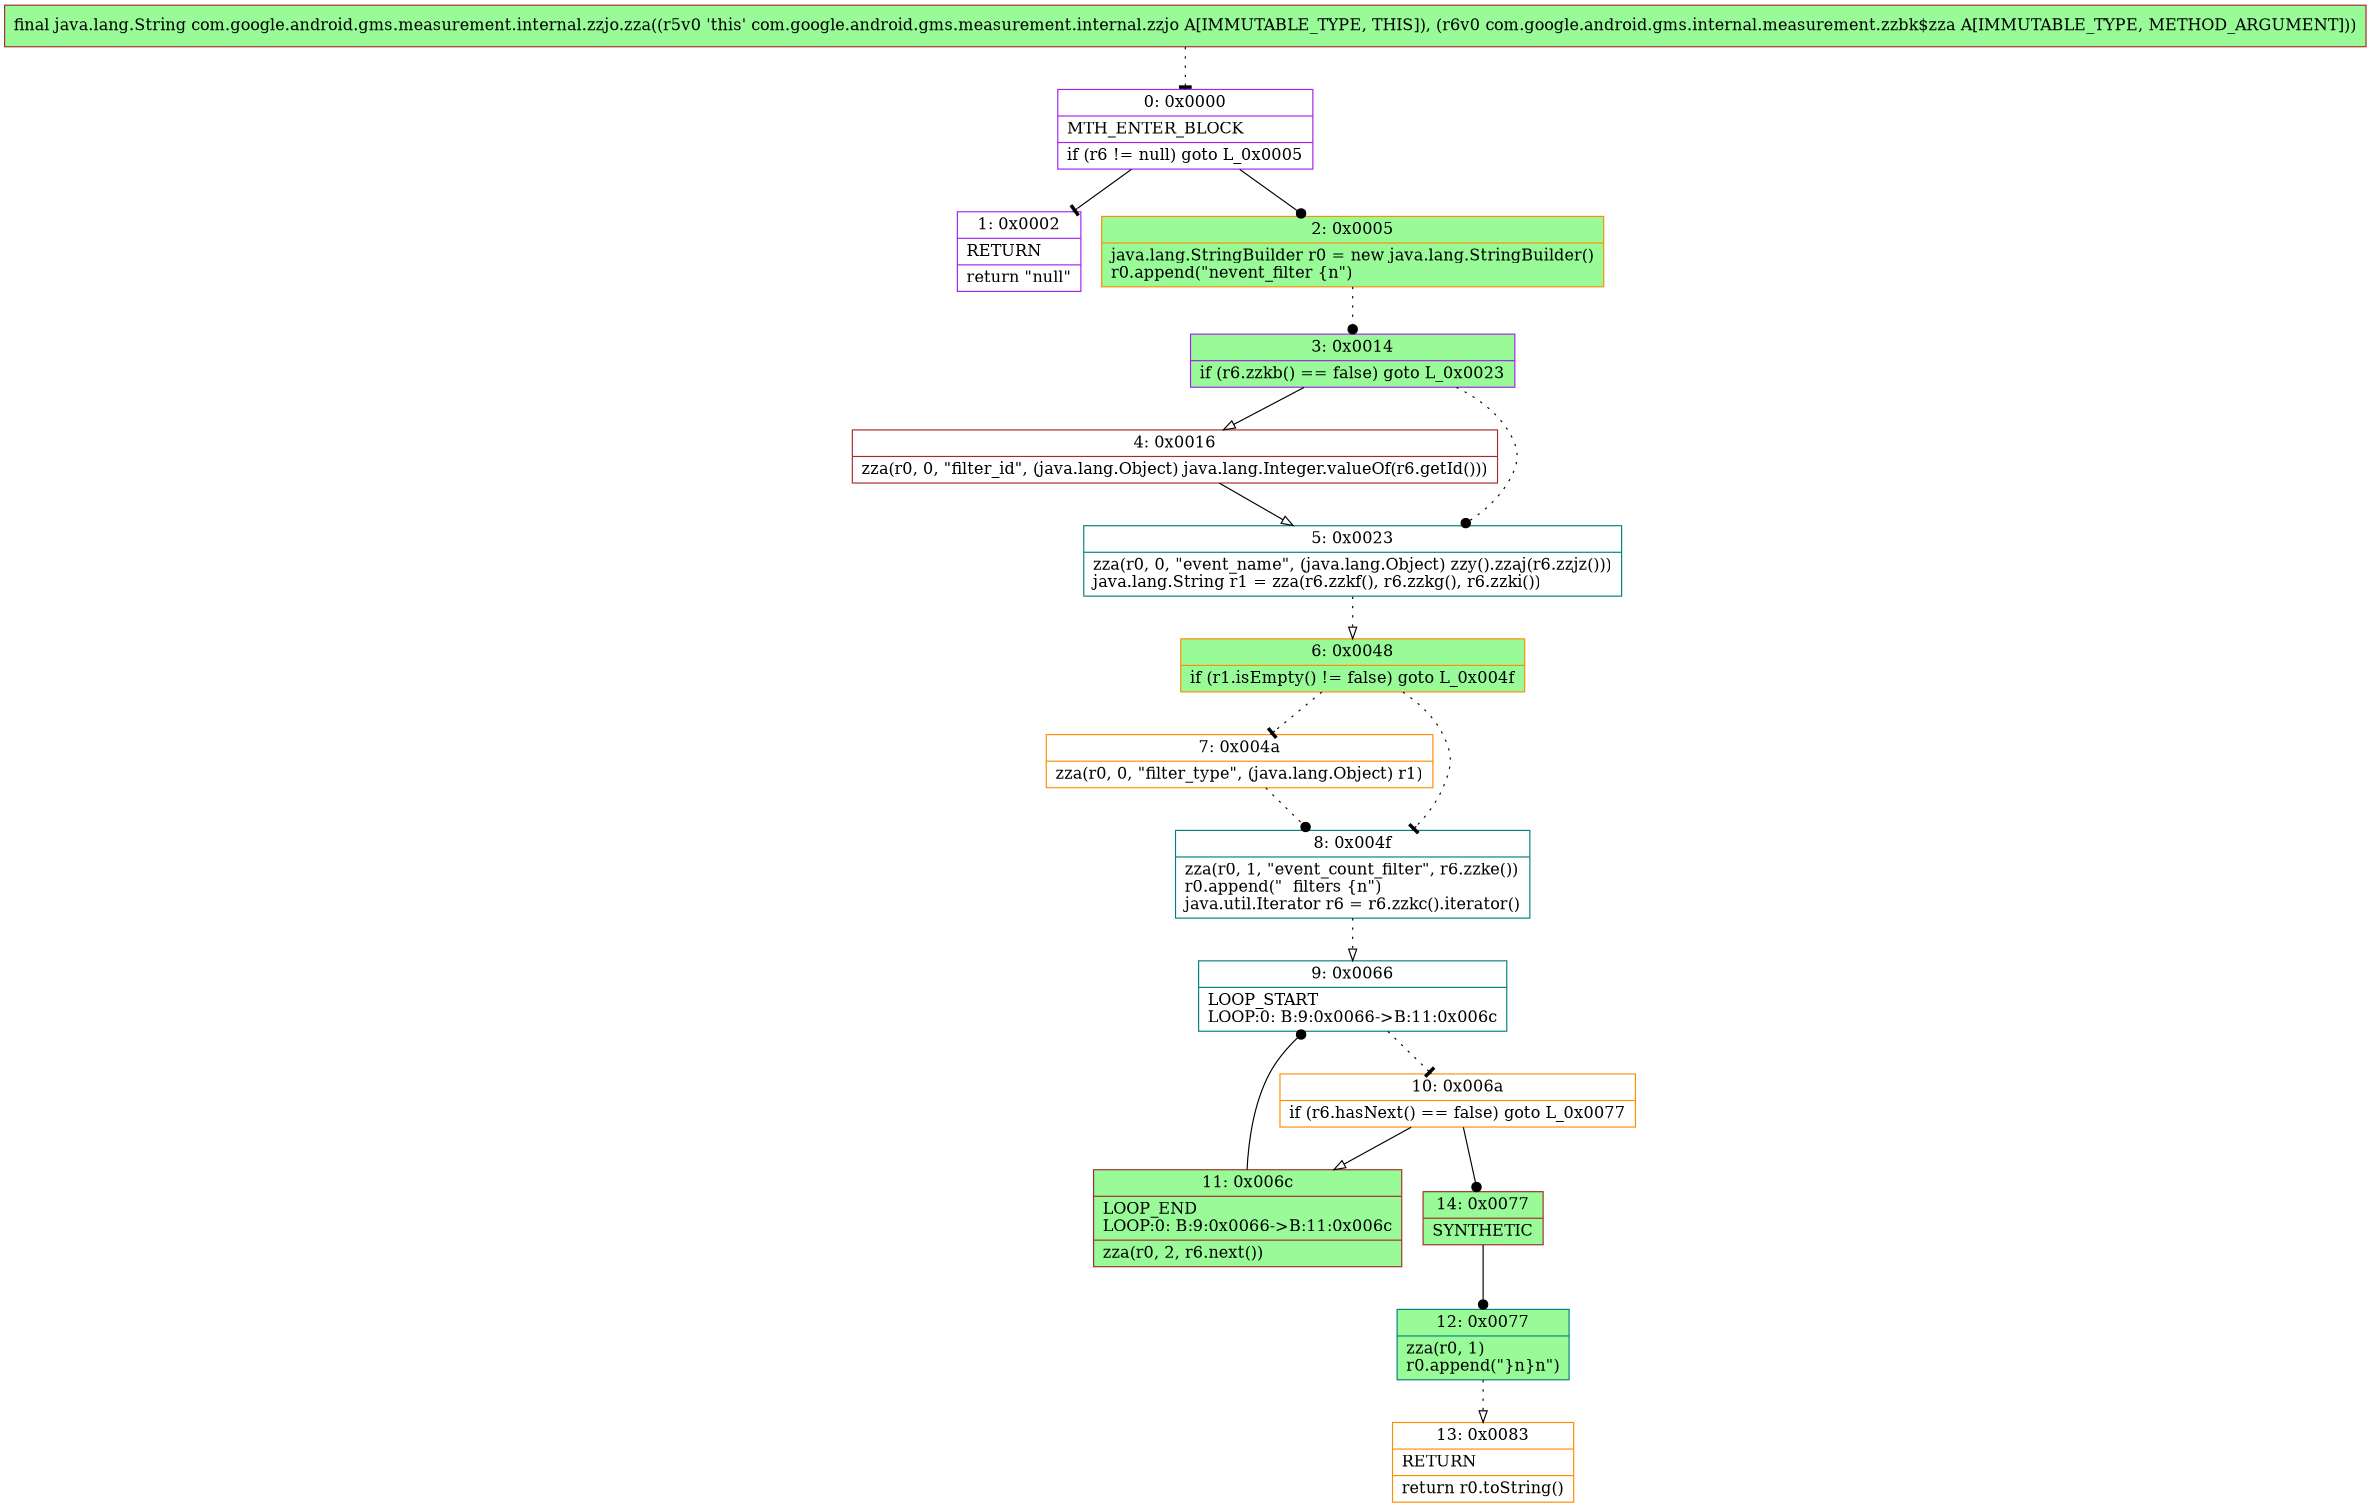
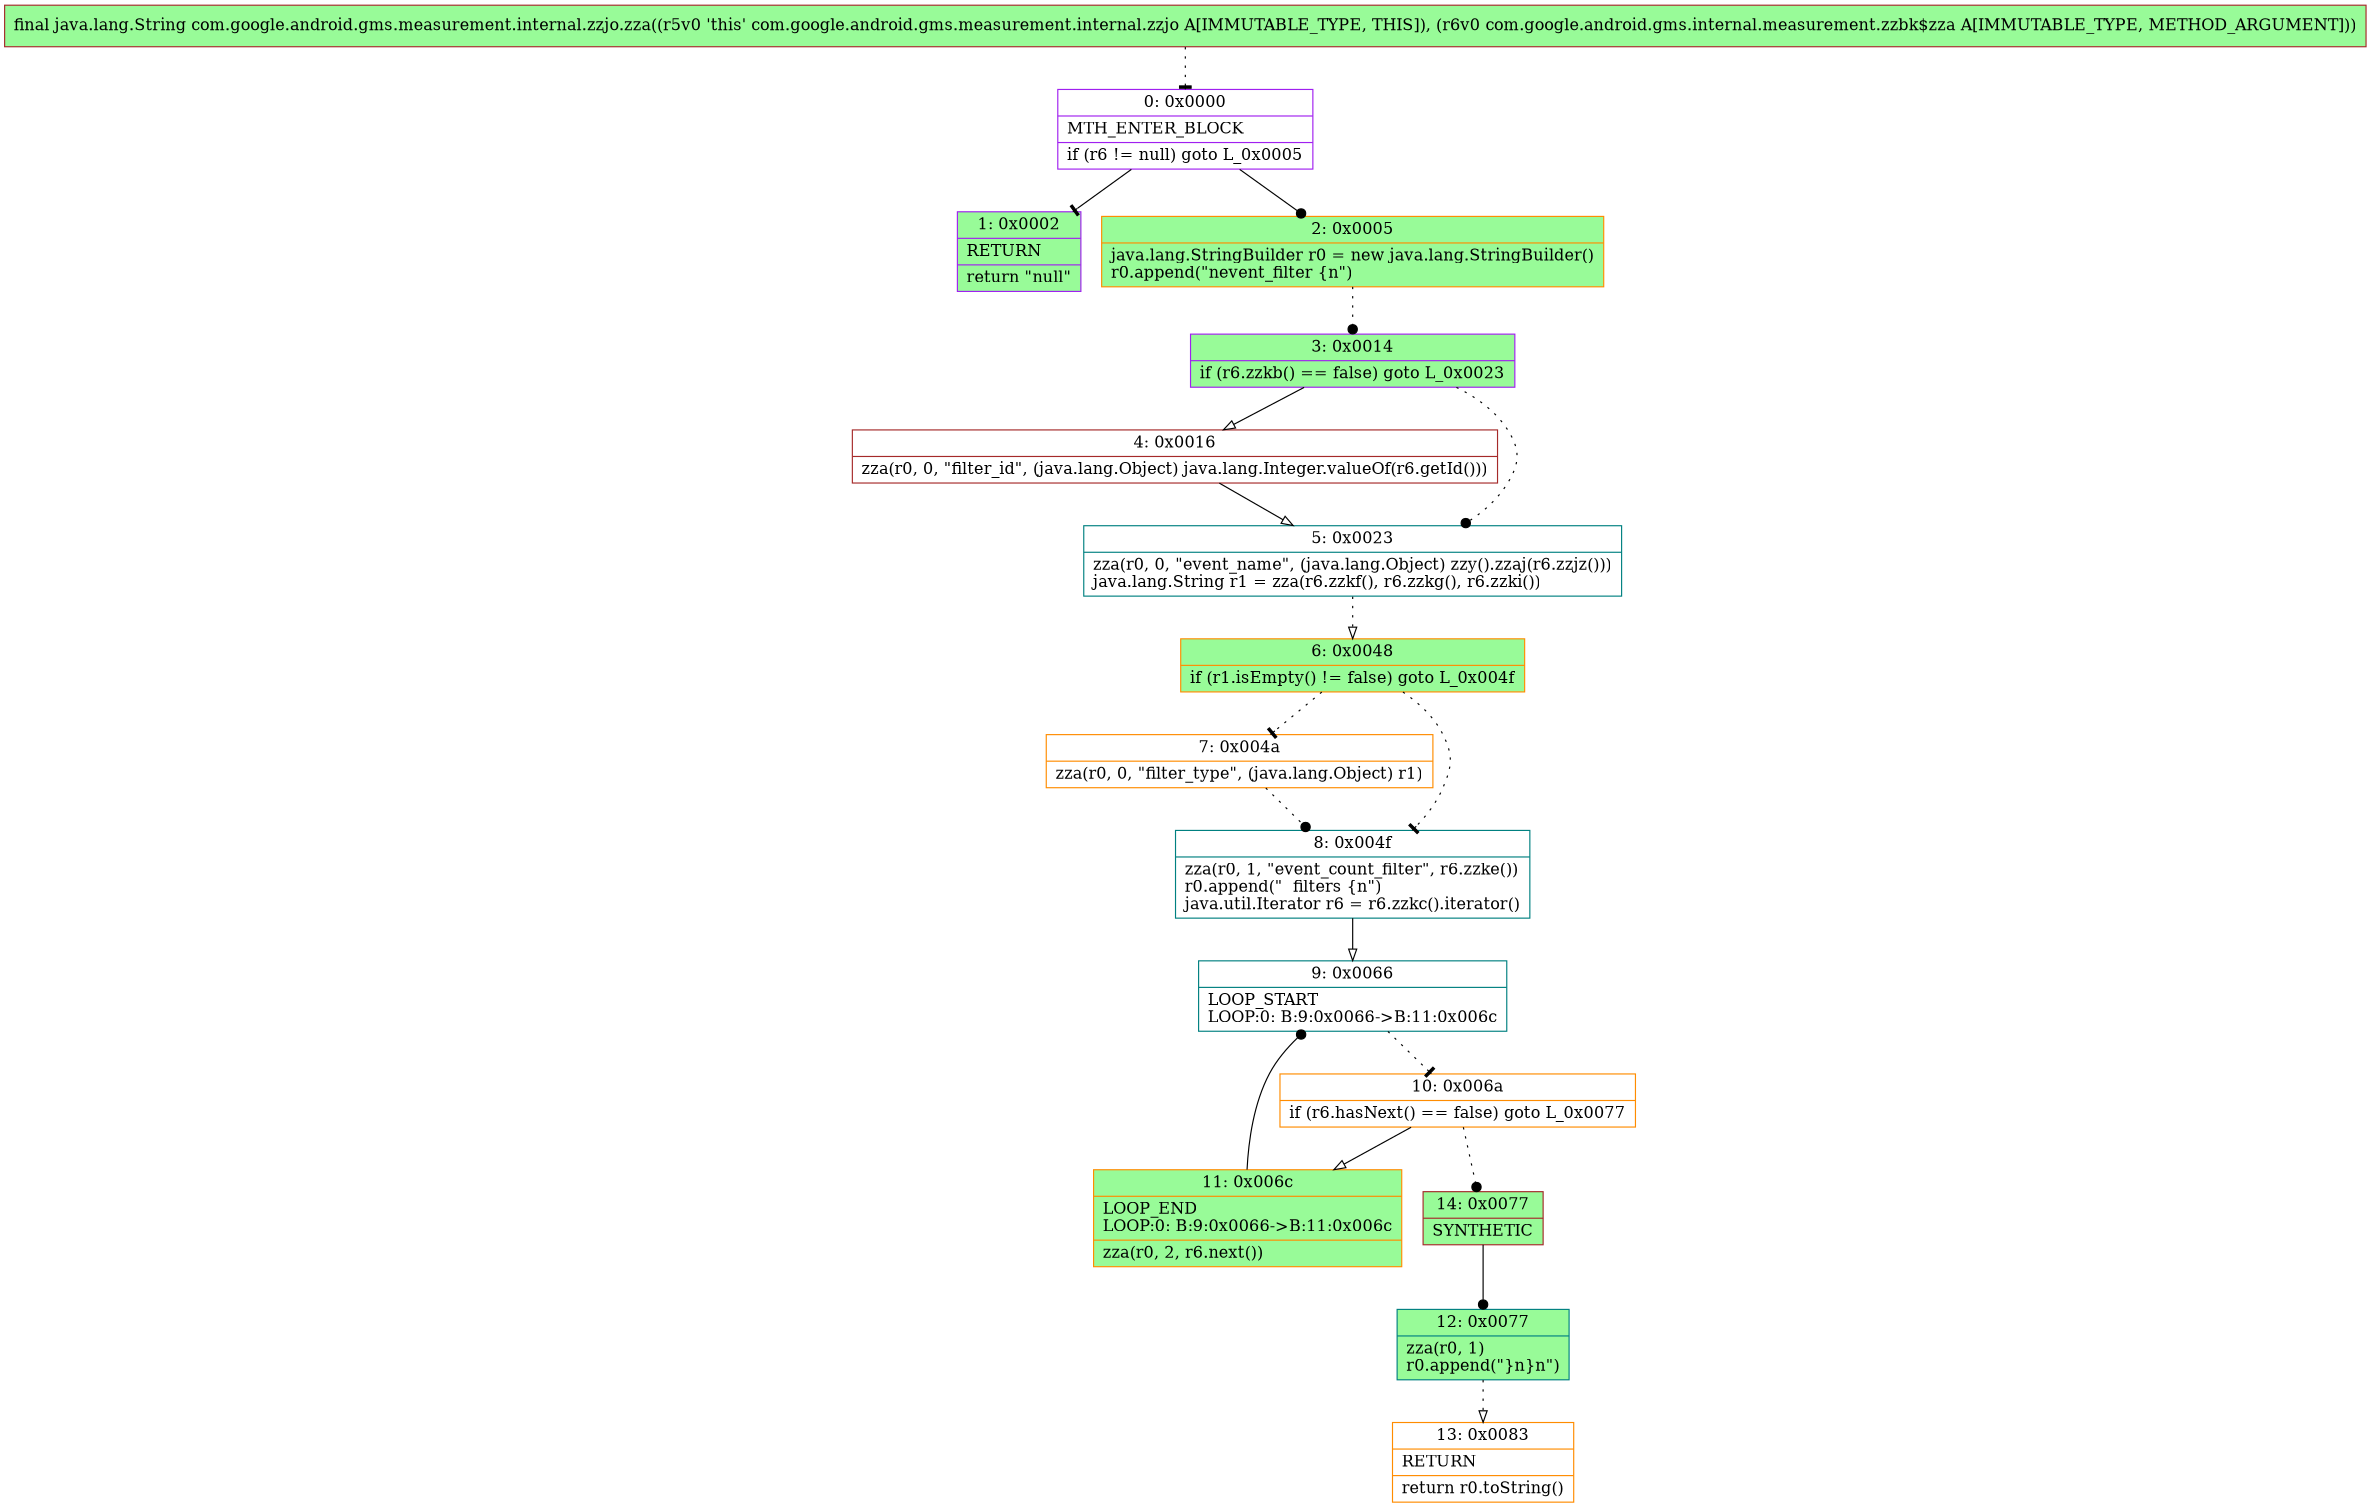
(1019, 252) -> (1019, 252)
(1353, 934) -> (1353, 934)
(1469, 1155) -> (1469, 1155)
(1248, 1218) -> (1248, 1218)
